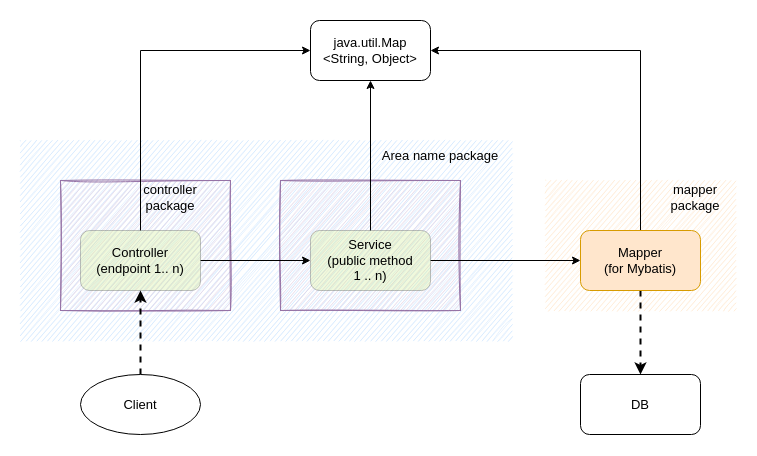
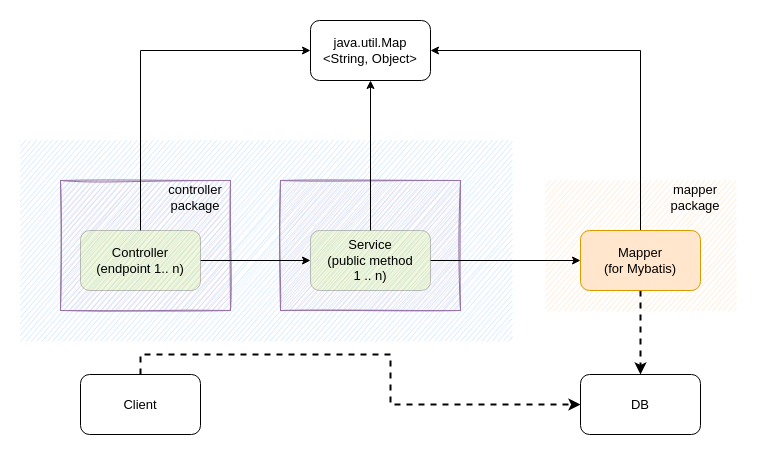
(441, 156) -> none
(171, 198) -> (196, 198)
(141, 346) -> (382, 355)
(141, 405) -> (141, 405)
